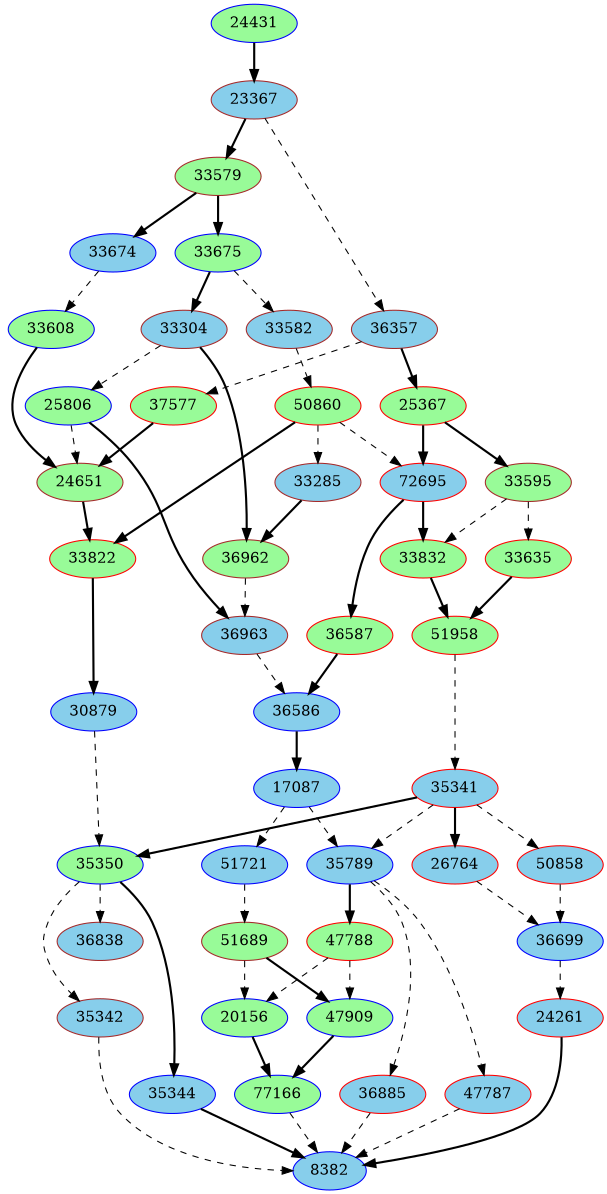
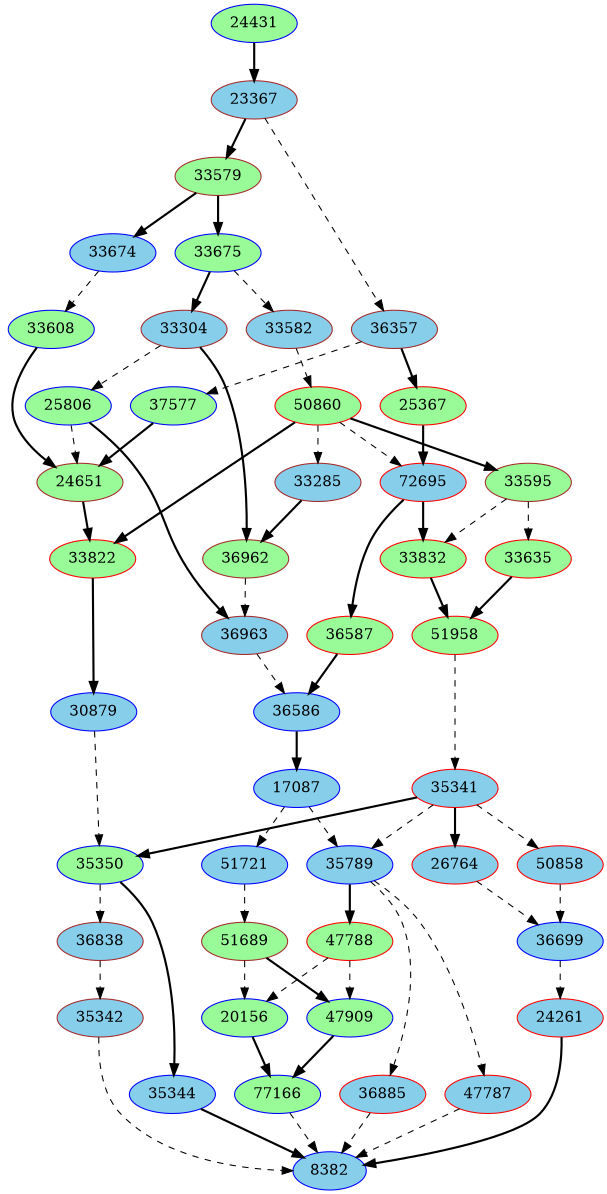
(173, 406) -> (173, 406)
(471, 441) -> (415, 441)
(44, 936) -> (100, 974)
